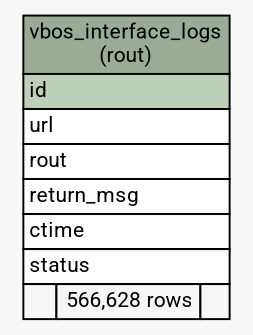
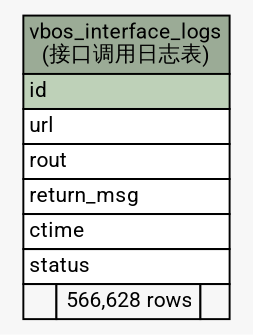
(126, 55) -> (126, 55)
